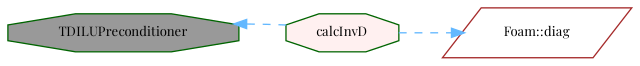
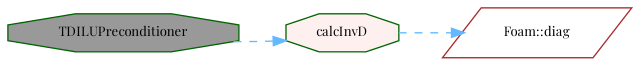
(267, 24) -> (253, 42)
